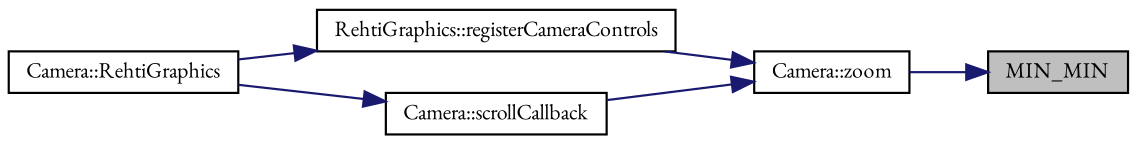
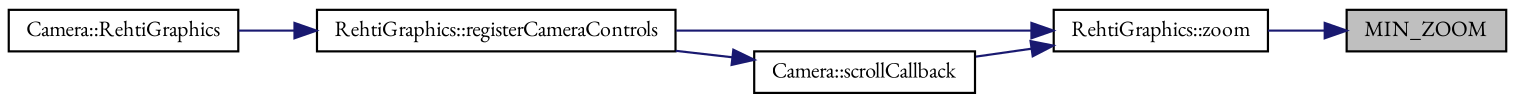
(832, 72) -> (1161, 31)
(1058, 72) -> (1426, 31)
(301, 92) -> (704, 54)
